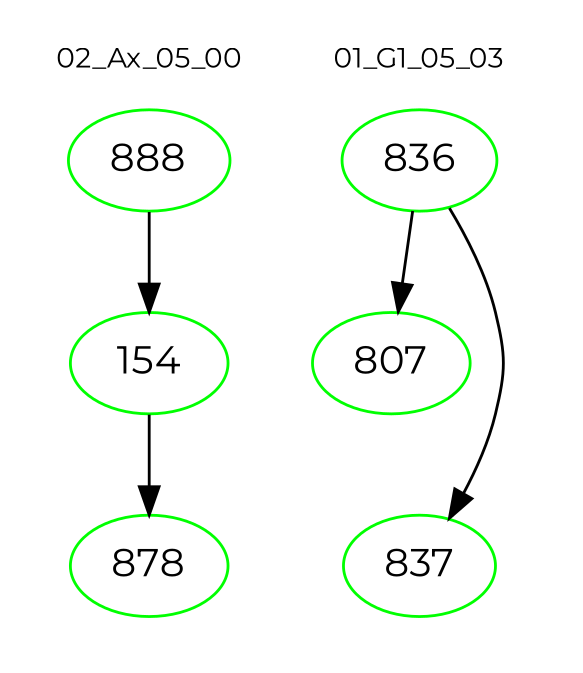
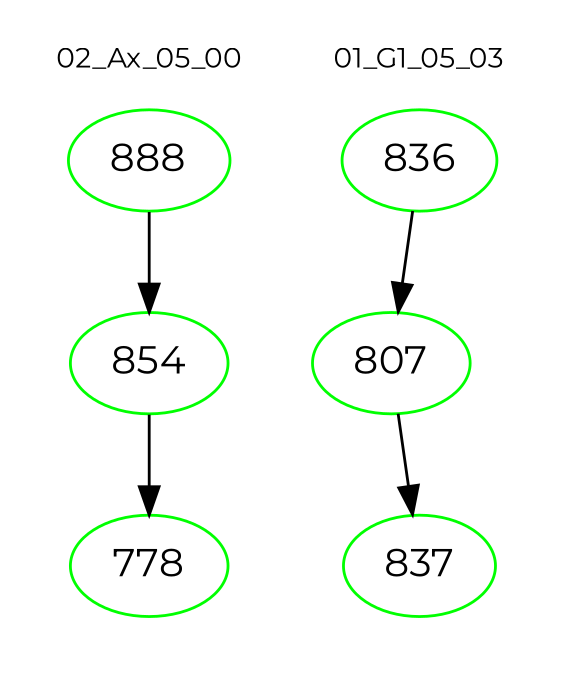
(502, 349) -> (403, 450)
(149, 363) -> (149, 363)
(149, 566) -> (149, 566)
